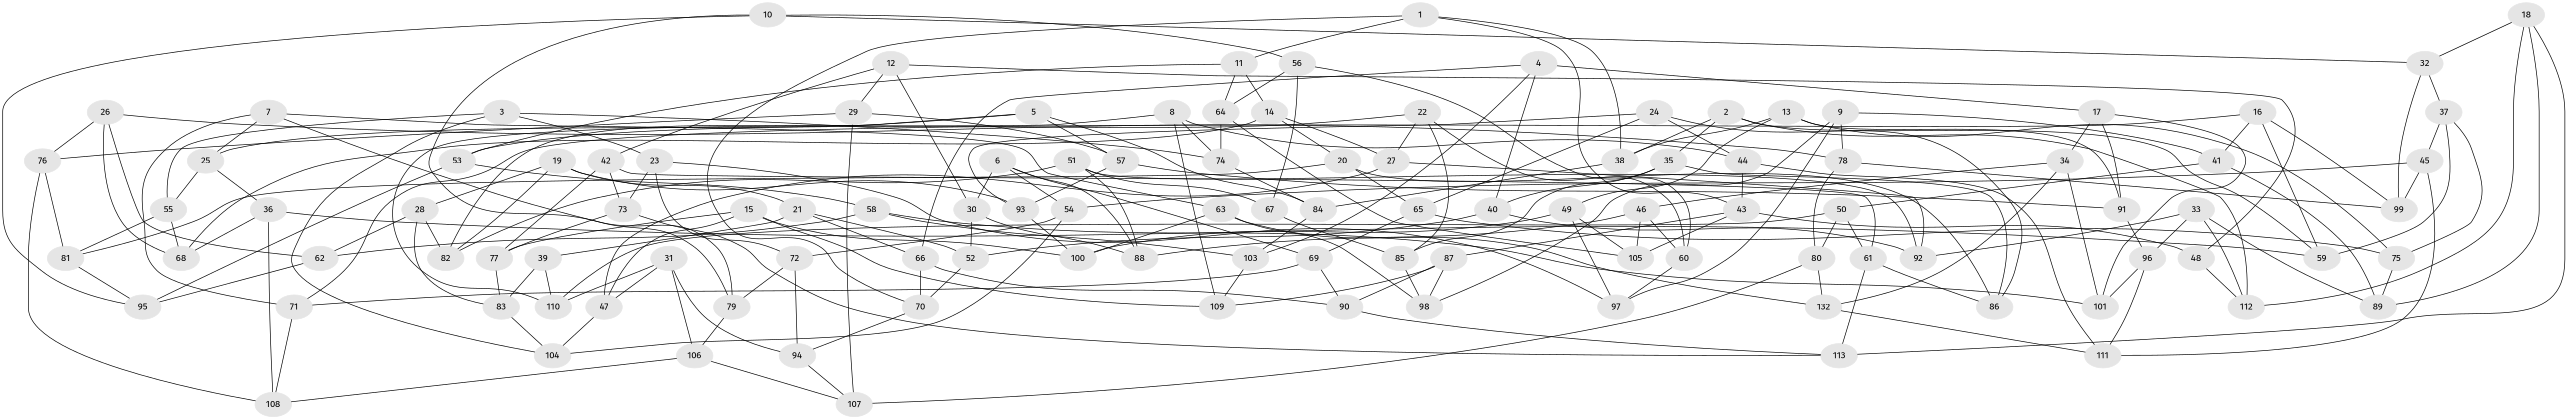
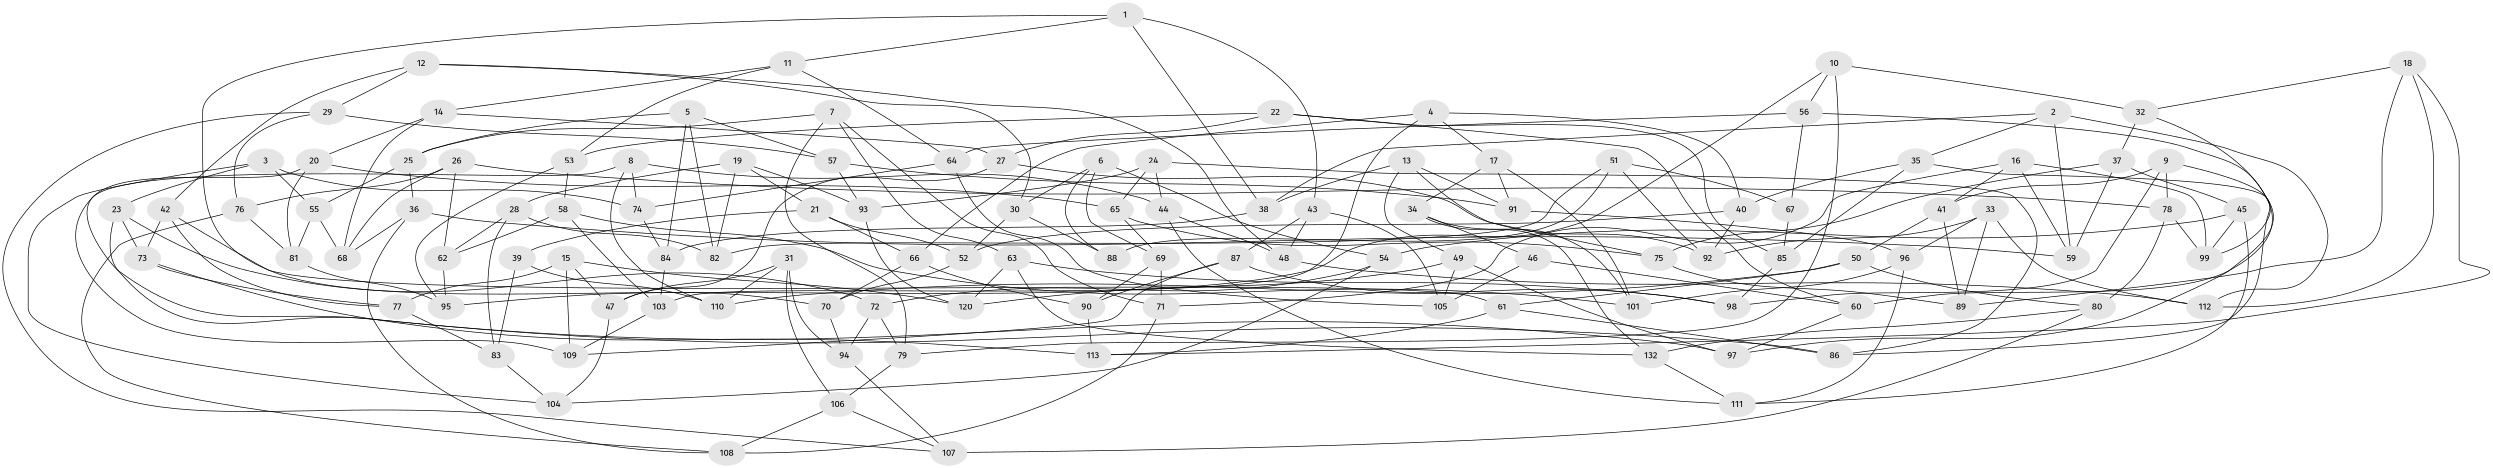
(1742, 185) -> (1225, 233)
(1286, 241) -> none
(1078, 258) -> (966, 307)
